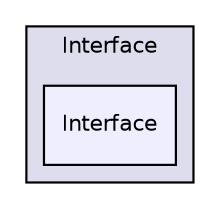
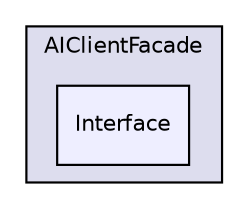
(110, 47) -> (124, 47)
